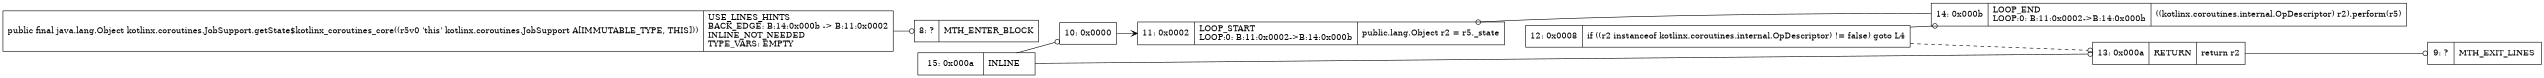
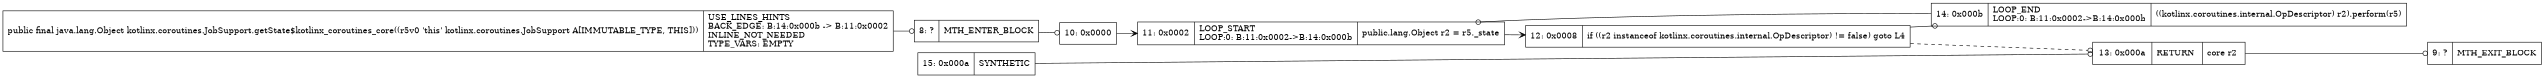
none -> (1512, 35)
(1036, 48) -> (1047, 33)
(2221, 53) -> (2222, 53)
(2497, 53) -> (2497, 53)
(1004, 64) -> (1005, 64)
